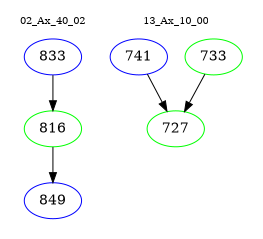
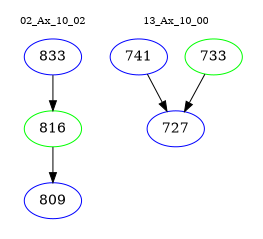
(53, 21) -> (53, 21)
(176, 129) -> (176, 129)
(53, 201) -> (53, 201)
